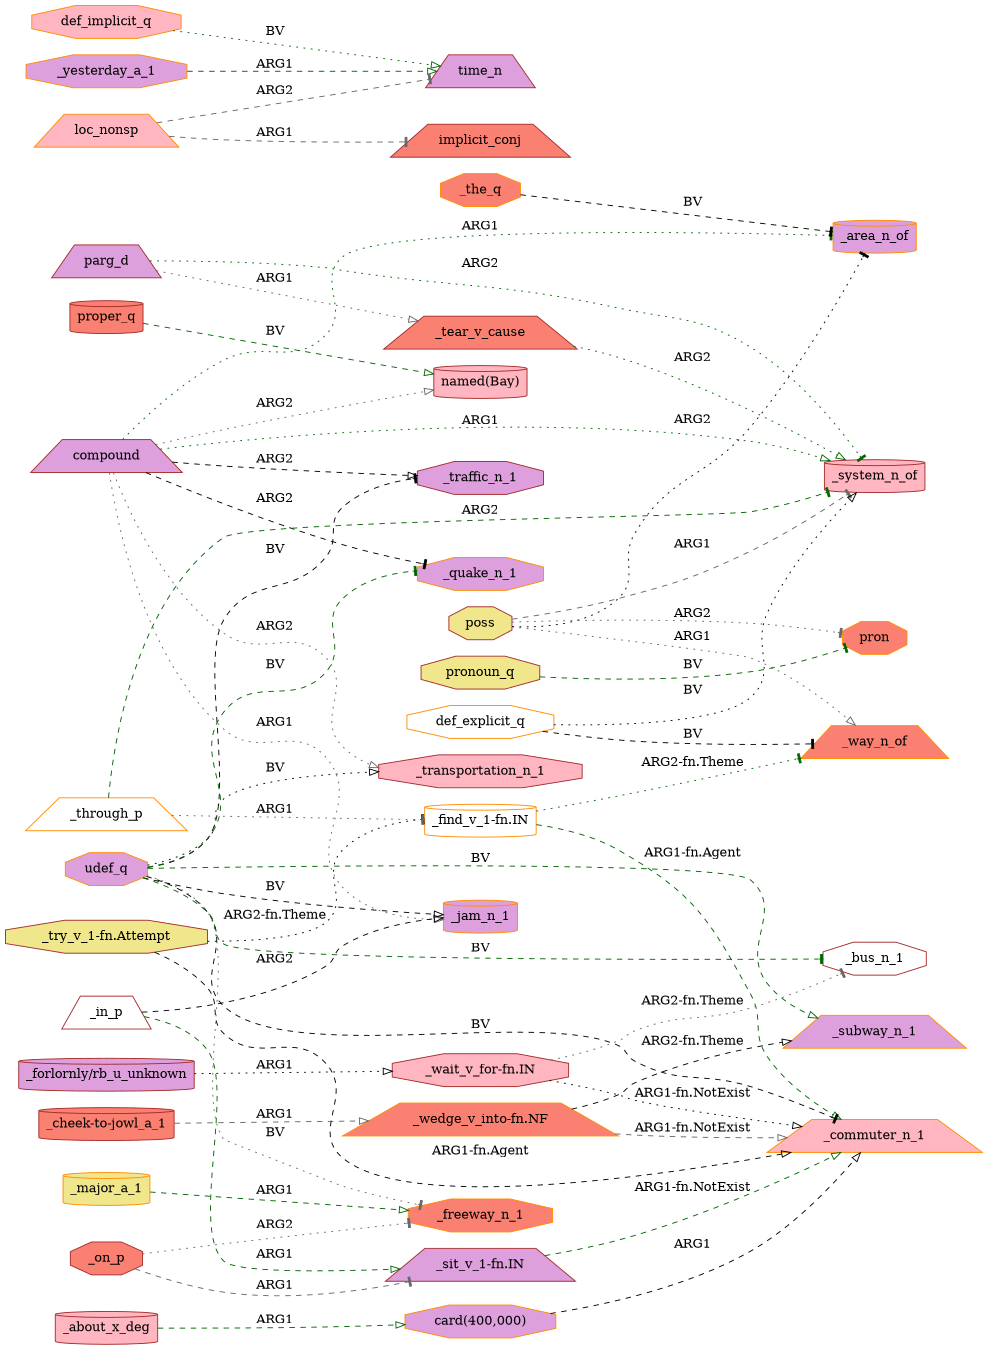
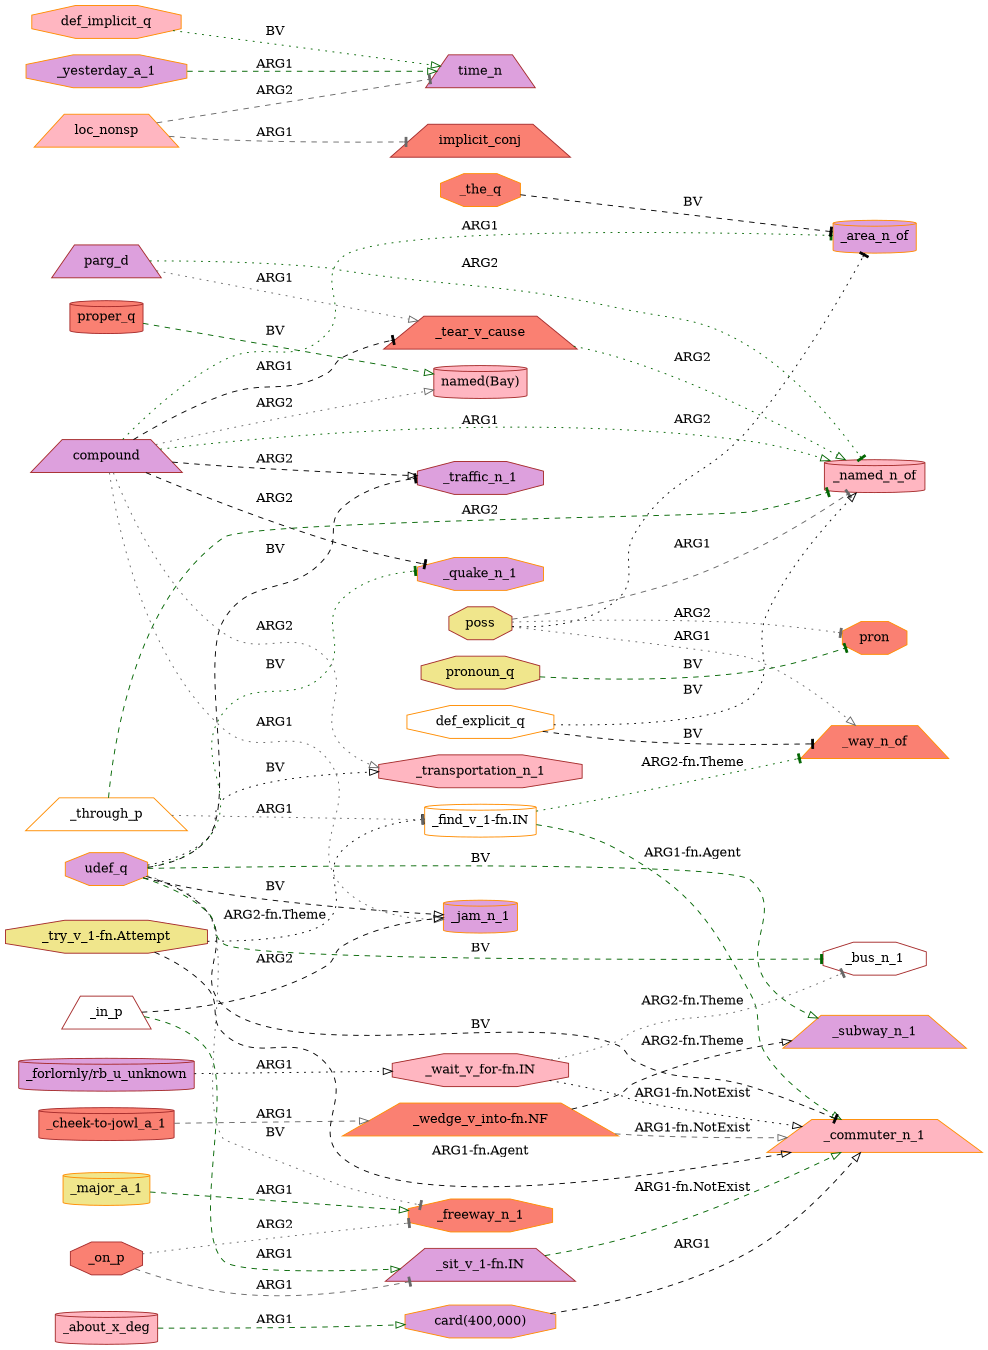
none -> (262, 387)
(875, 476) -> (875, 476)
(252, 694) -> (252, 694)
